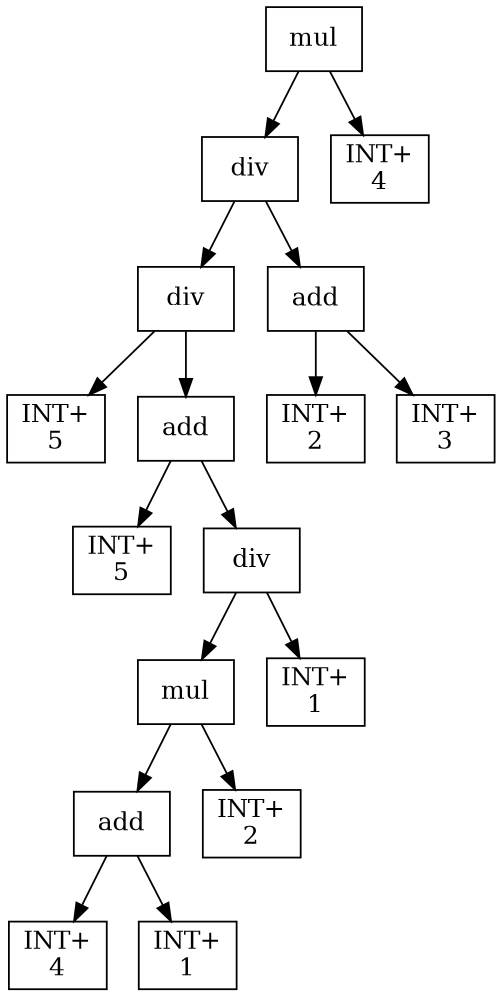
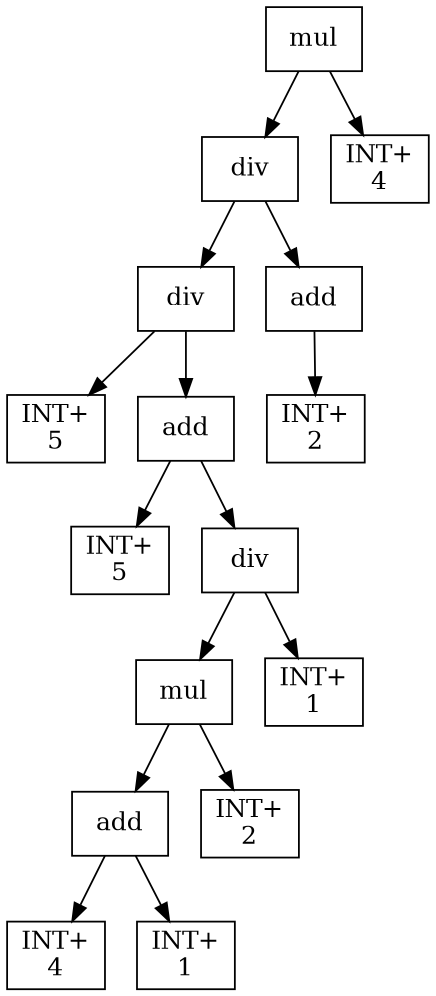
(446, 429) -> none
